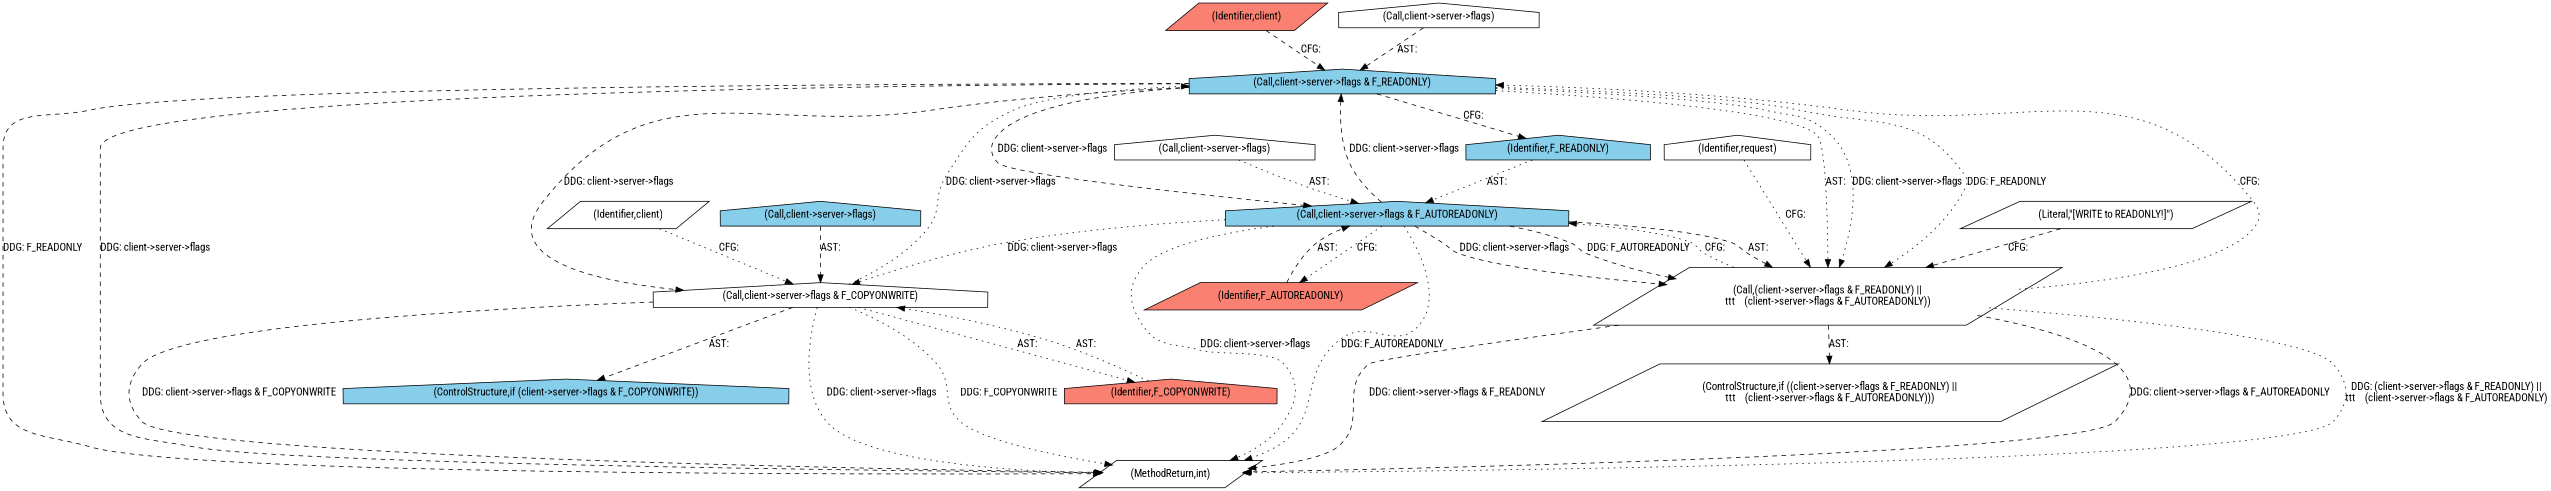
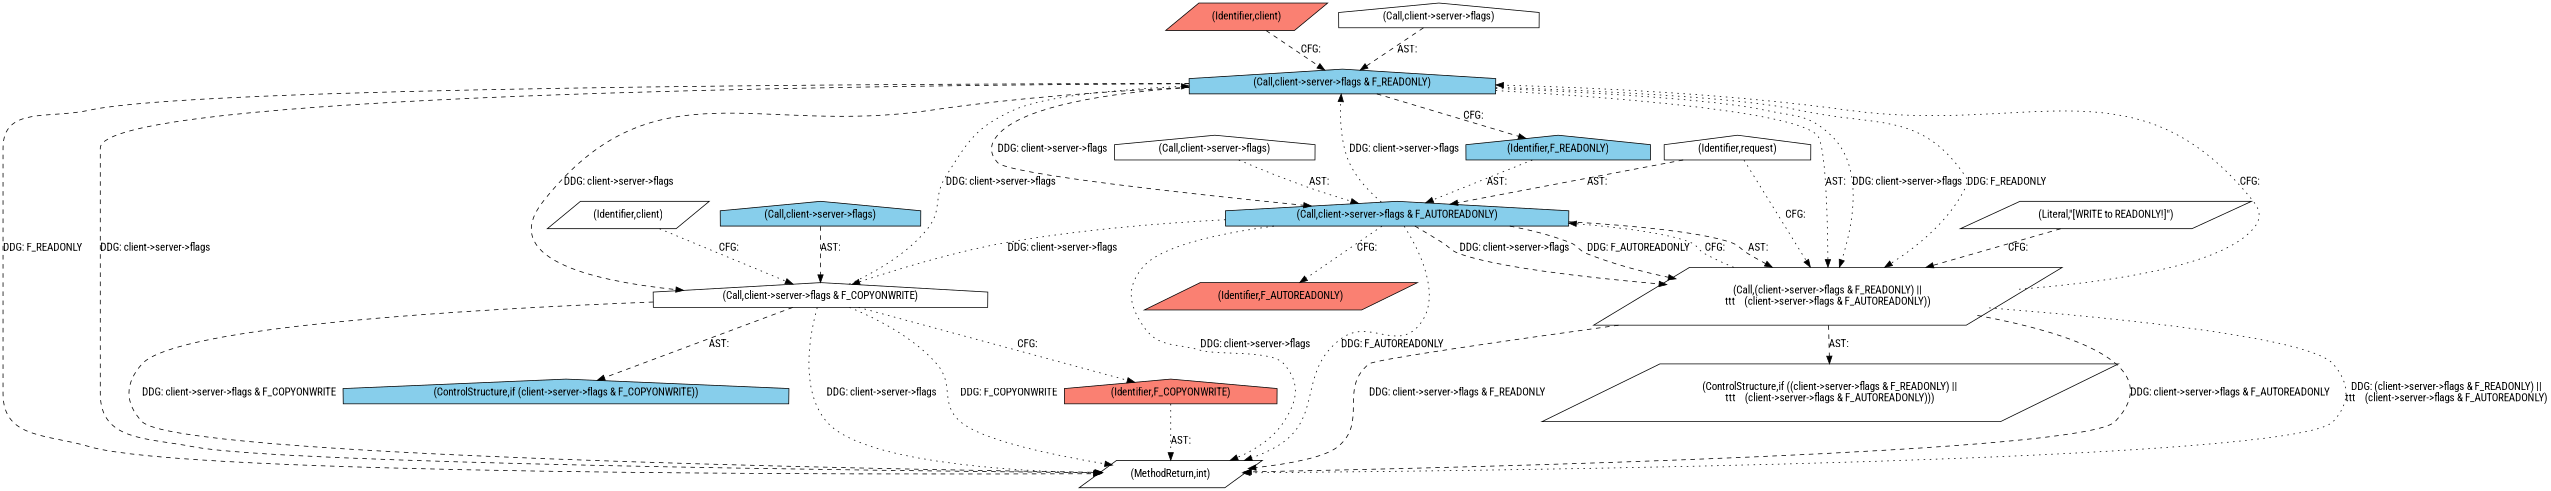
(1347, 158) -> (1347, 158)
(1309, 250) -> (1570, 181)
(1030, 335) -> (1171, 428)
(1029, 345) -> (1029, 345)
